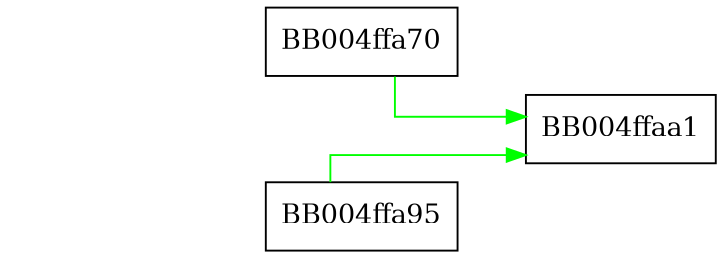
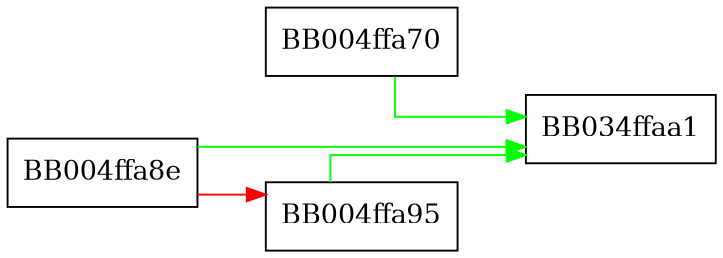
(621, 129) -> (621, 129)
none -> (103, 173)
